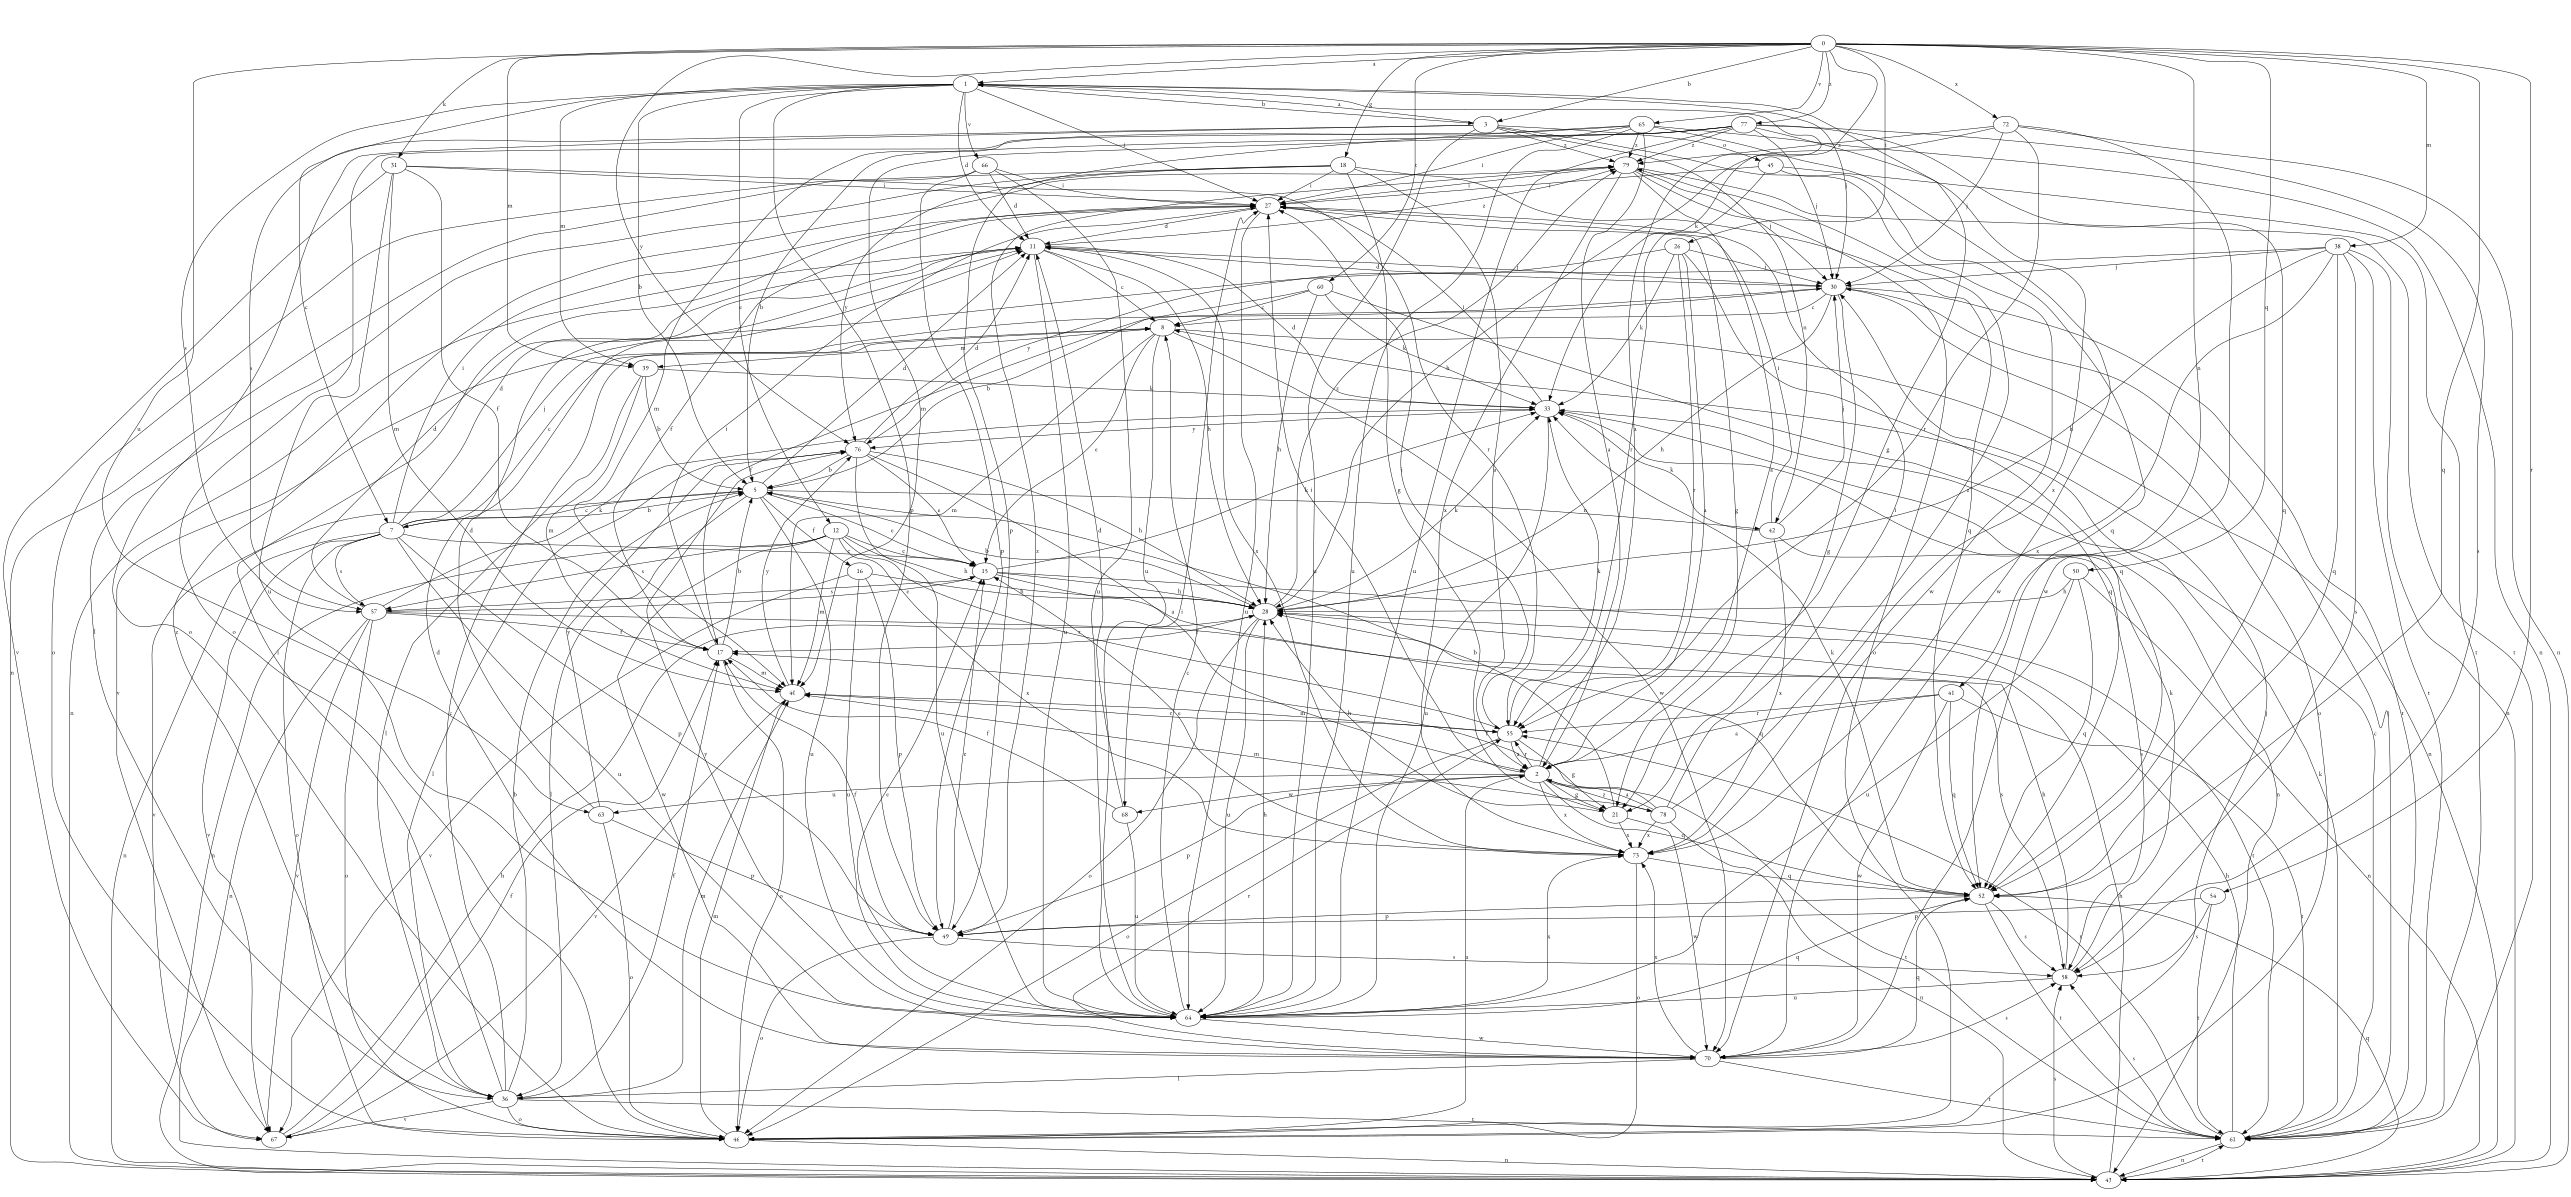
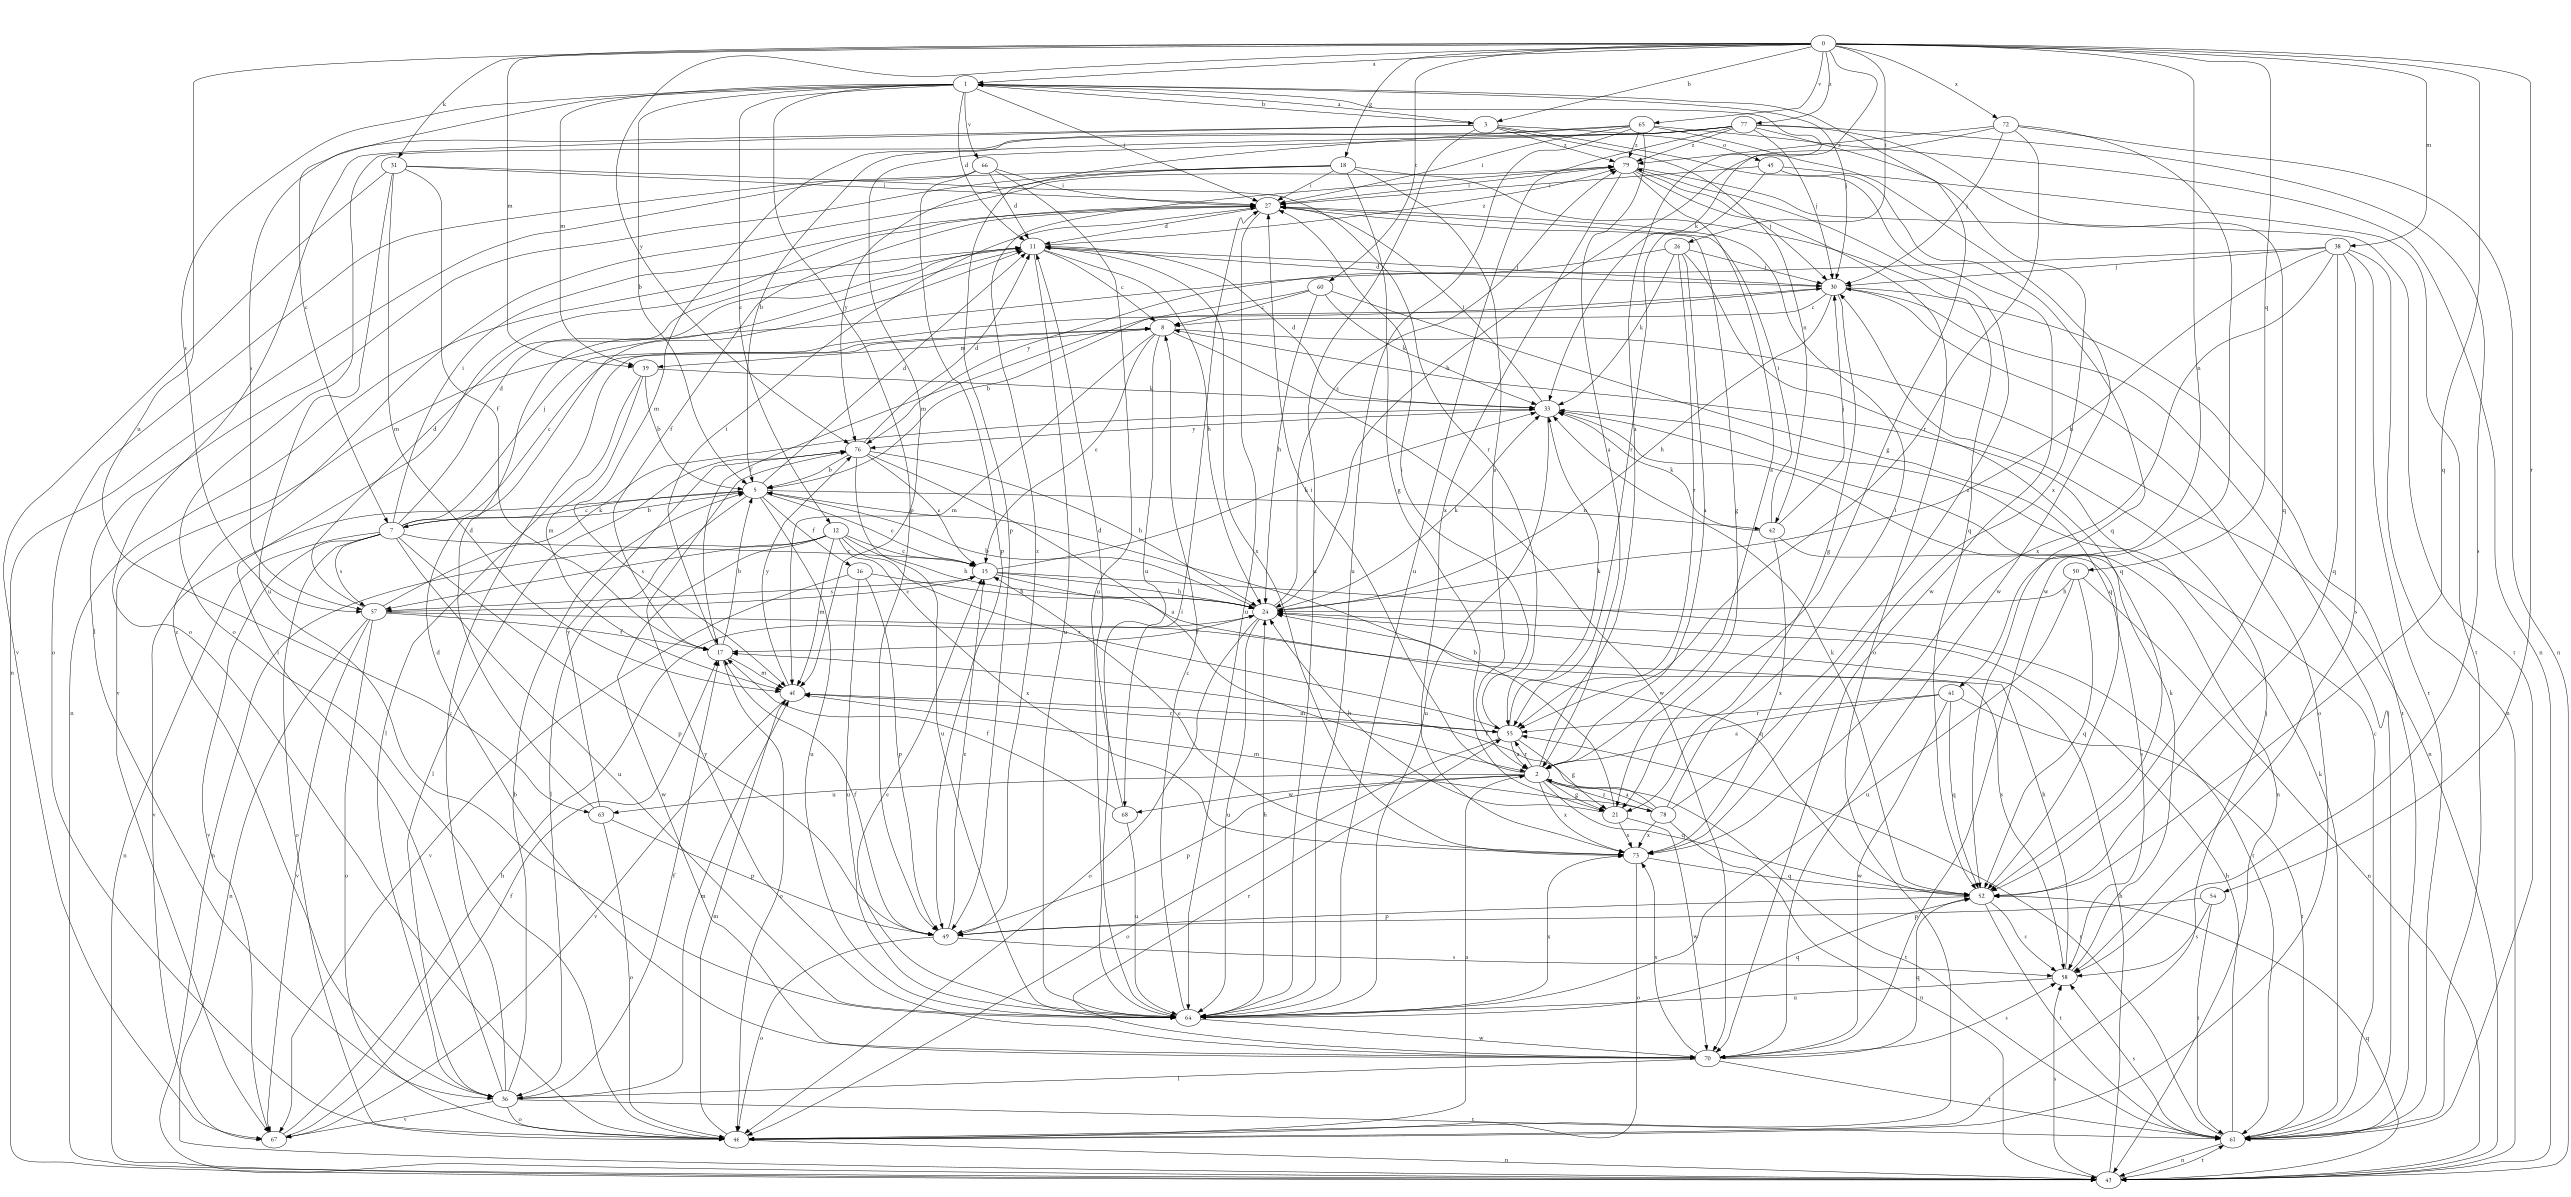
(1265, 612) -> (1265, 612)
